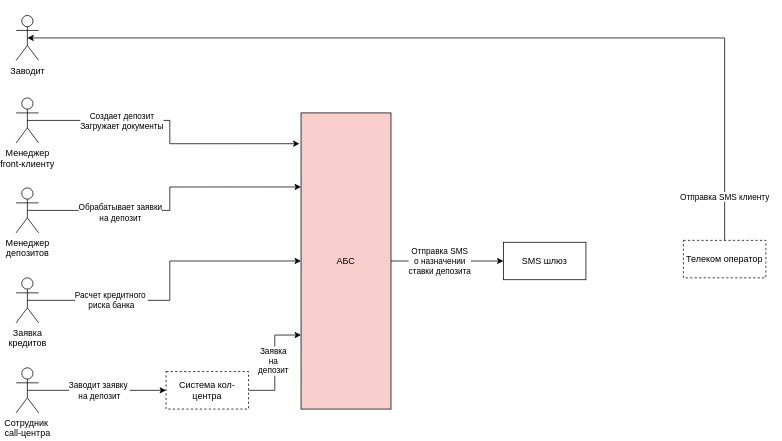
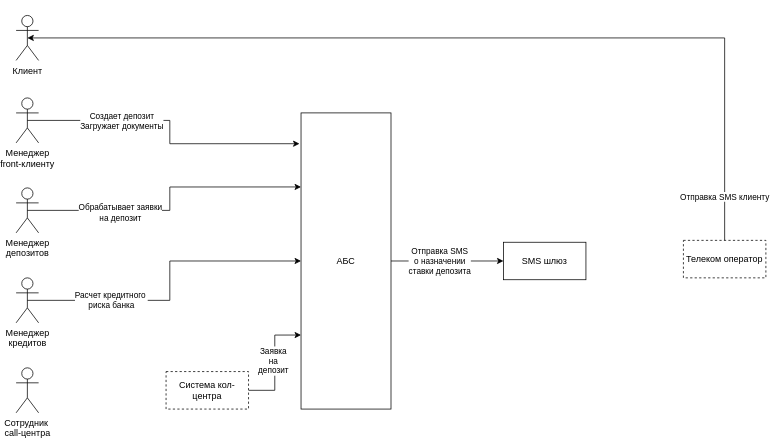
(28, 71) -> (28, 71)
(346, 261) -> (346, 261)
(28, 339) -> (28, 339)
(50, 390) -> none
